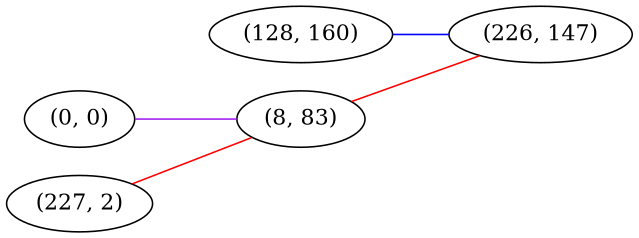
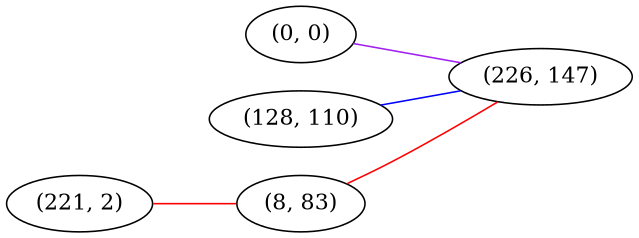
(301, 34) -> (301, 119)
(186, 119) -> (407, 53)
(80, 204) -> (80, 204)
